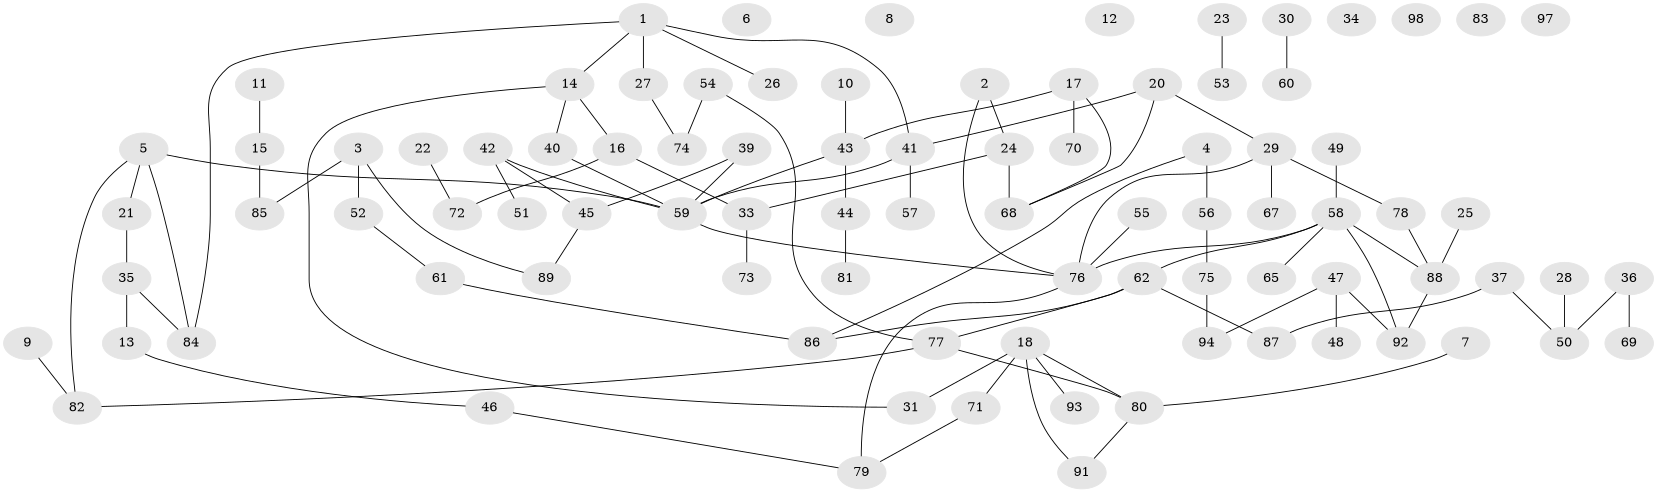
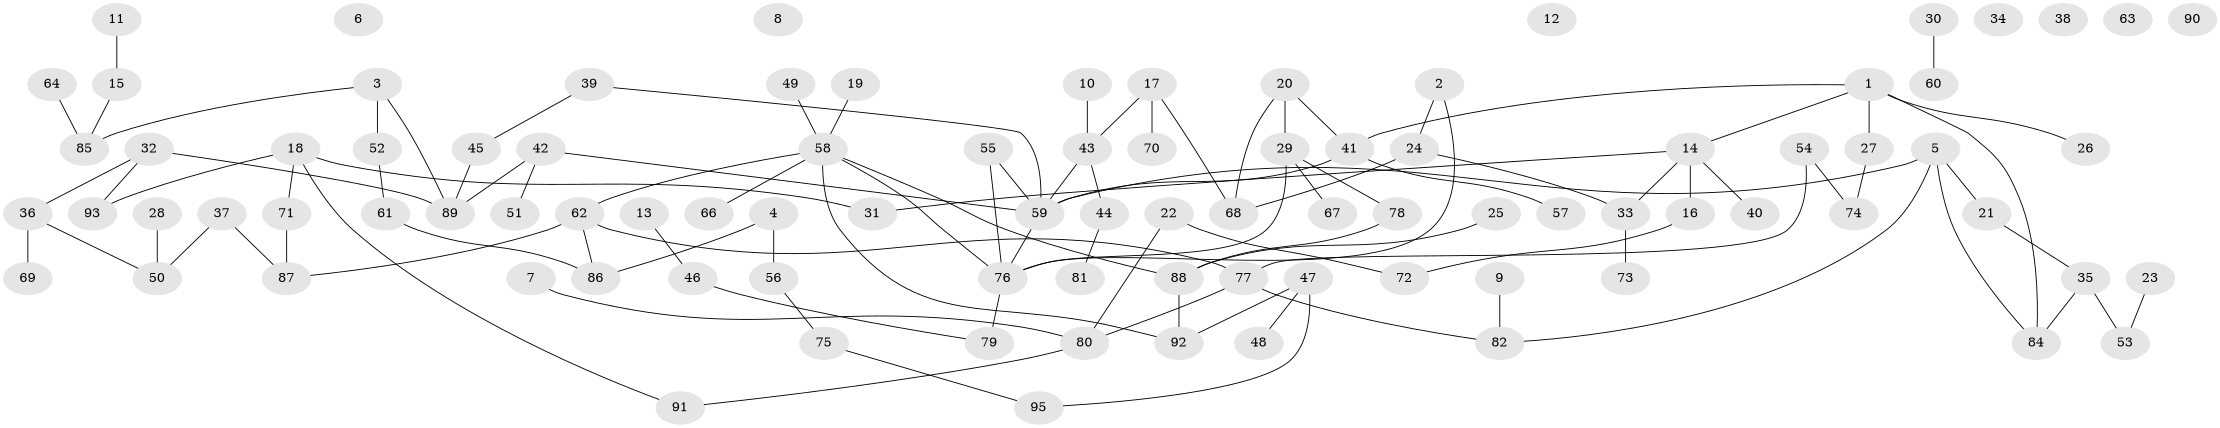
(1416, 20) -> (2063, 20)
(1481, 20) -> (2128, 20)
(1546, 20) -> (2193, 20)
none -> (52, 84)
none -> (855, 84)
none -> (149, 149)
(531, 177) -> (501, 177)
(617, 181) -> (1014, 182)
(687, 184) -> (1658, 181)
(1272, 279) -> (709, 214)
(127, 311) -> (2105, 311)
(1207, 343) -> (1039, 408)
(1082, 376) -> (1127, 279)
(919, 440) -> (287, 246)
